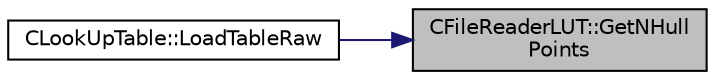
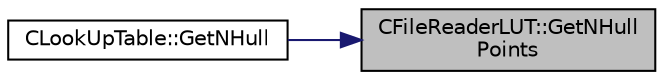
(174, 40) -> (148, 40)
